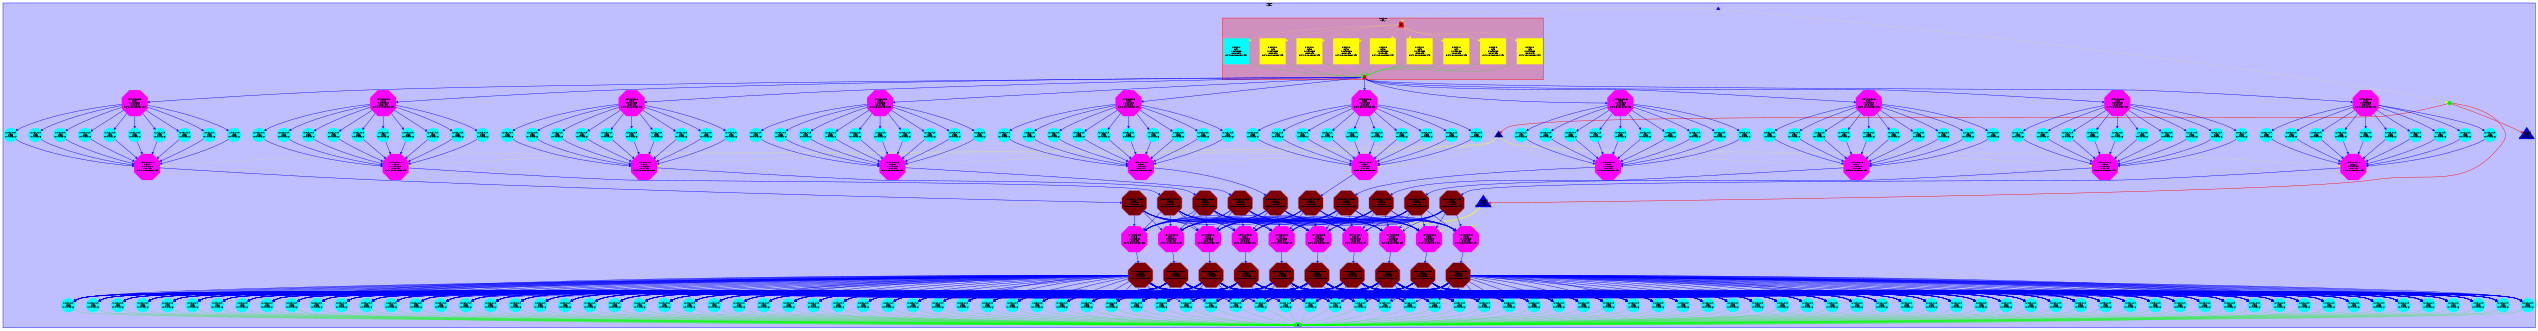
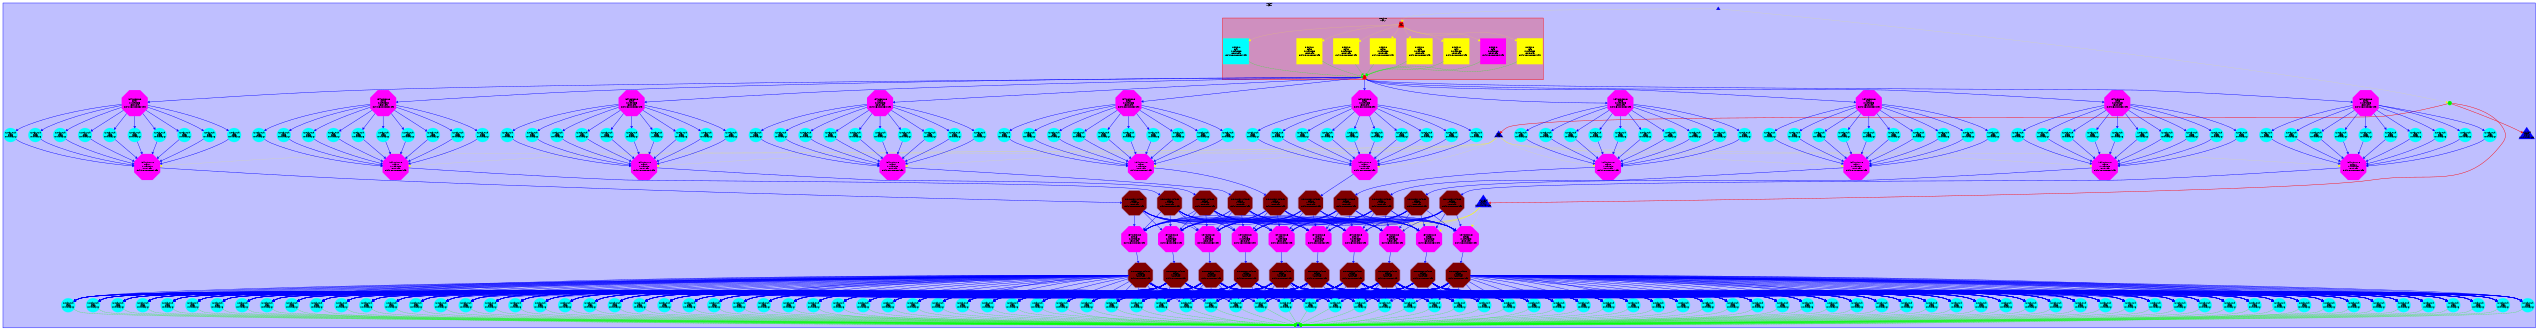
(1273, 51) -> none
(1493, 51) -> (1493, 51)
